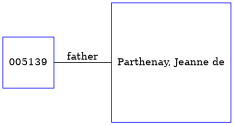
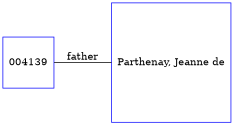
(28, 63) -> (28, 63)
